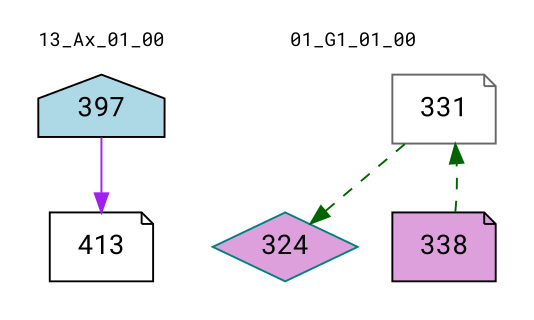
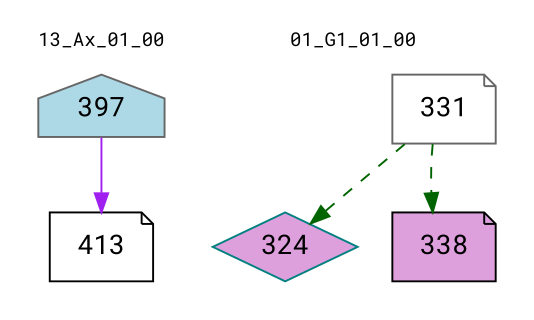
(101, 109) -> (101, 109)
(457, 188) -> (431, 169)
